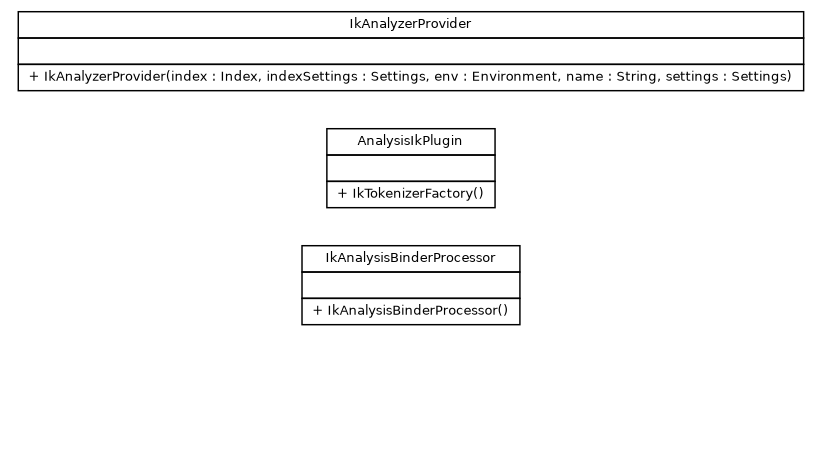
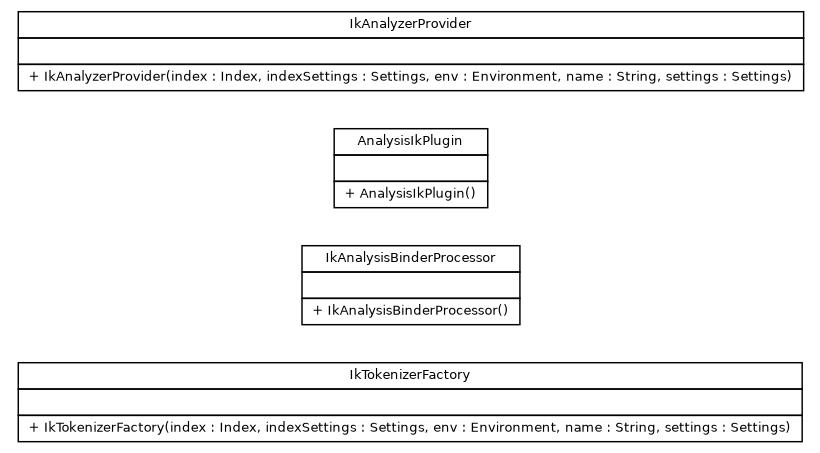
(411, 194) -> (411, 194)
none -> (410, 402)
